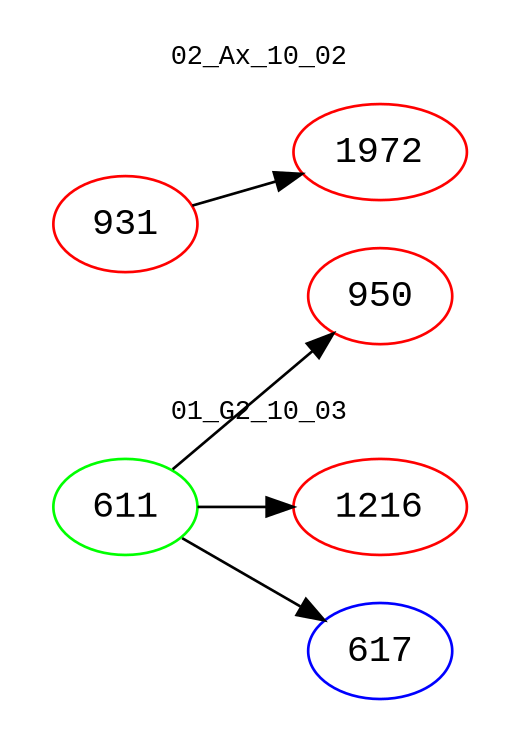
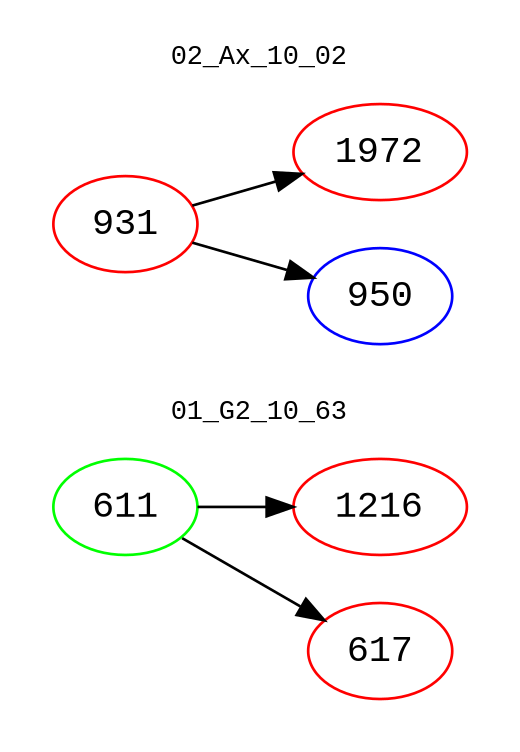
(380, 296) -> (380, 296)
(243, 410) -> (240, 256)
(260, 412) -> (260, 412)
(380, 651) -> (380, 651)
